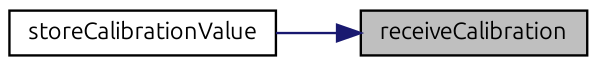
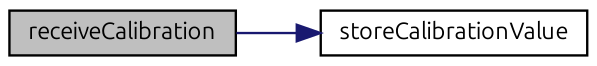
(306, 33) -> (267, 33)
